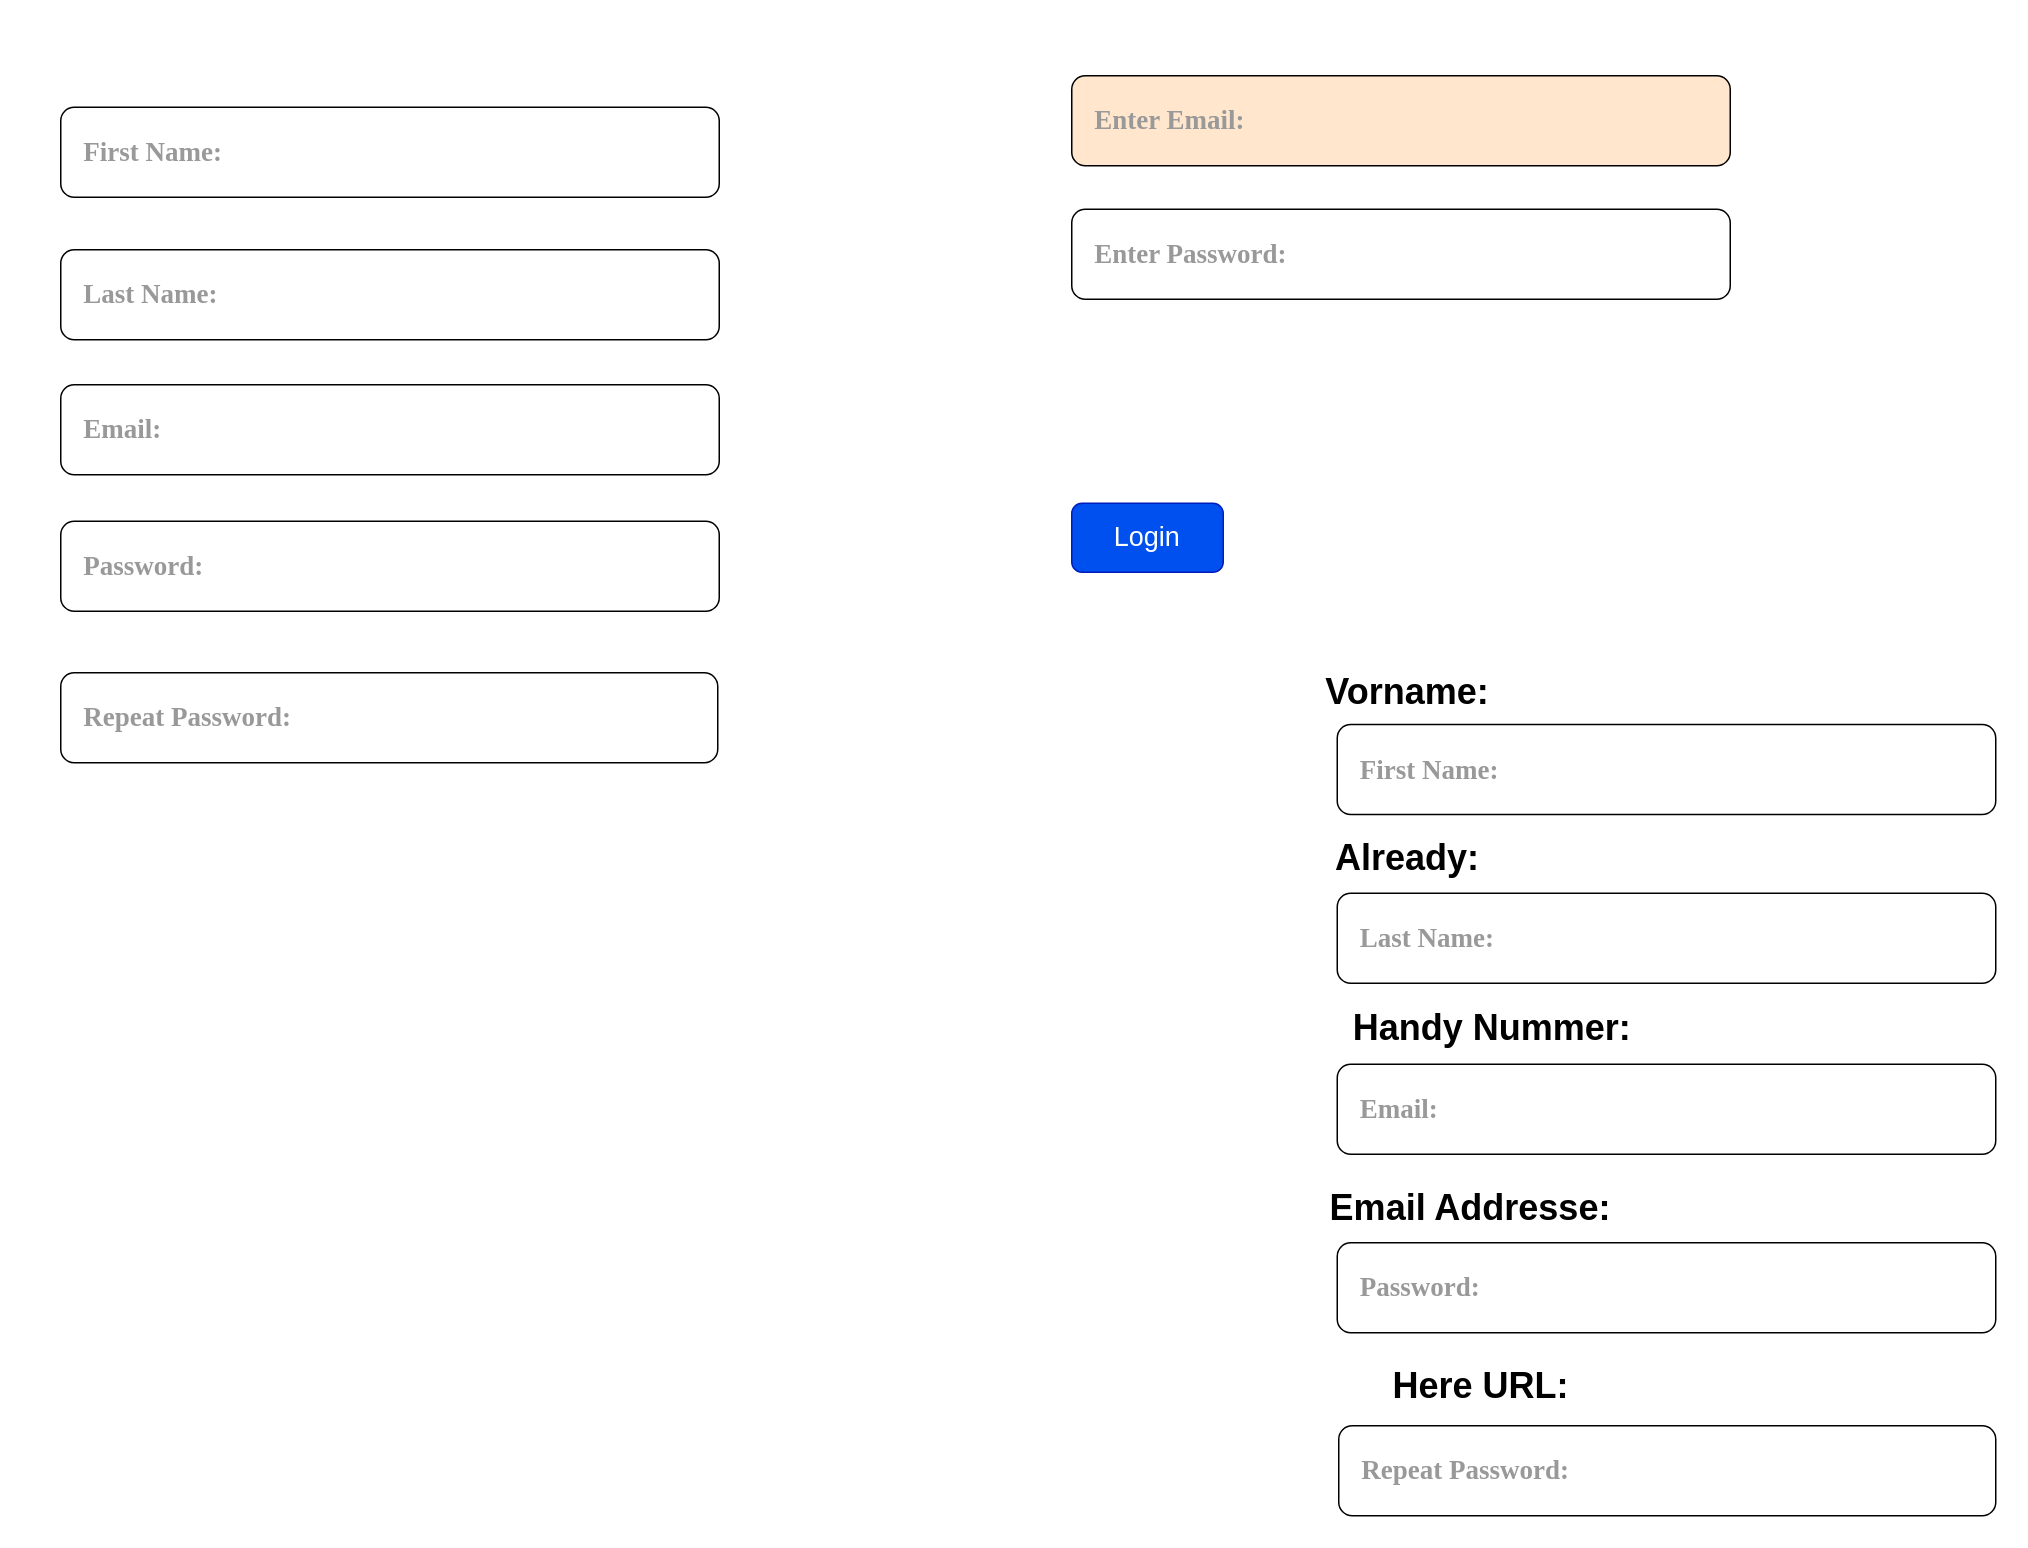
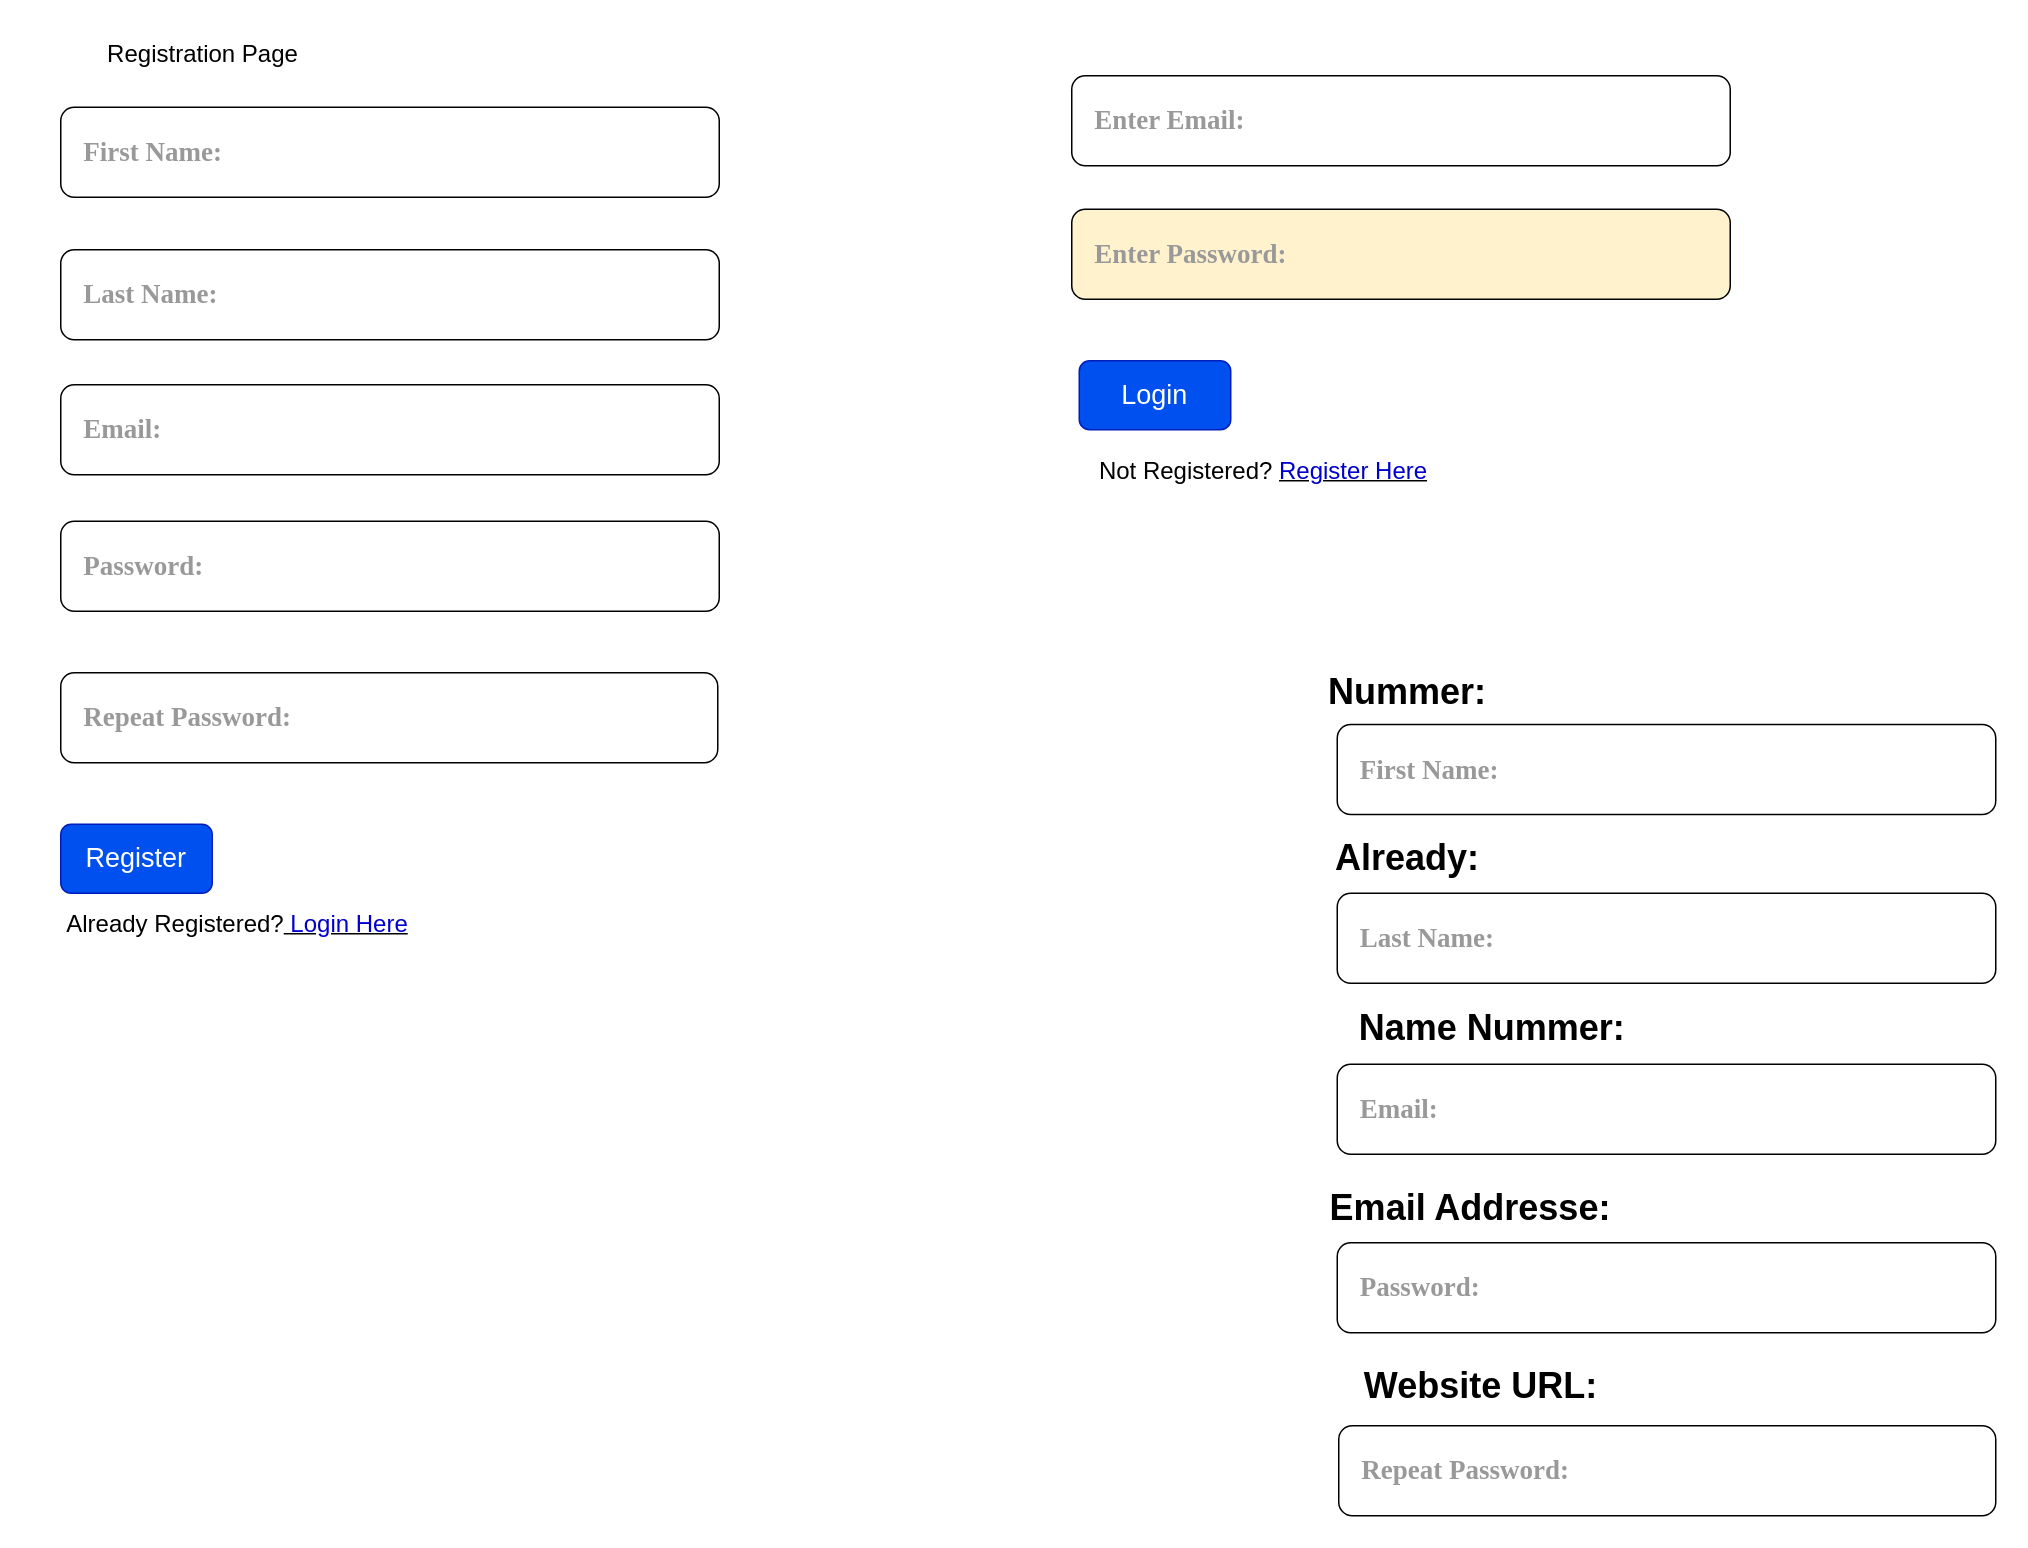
none -> (203, 53)
(1401, 121) -> (1401, 121)
(1401, 254) -> (1401, 254)
none -> (1264, 470)
(1148, 538) -> (1155, 395)
(1408, 692) -> (1408, 692)
none -> (137, 859)
none -> (238, 923)
(1493, 1028) -> (1493, 1028)
(1481, 1387) -> (1481, 1387)
